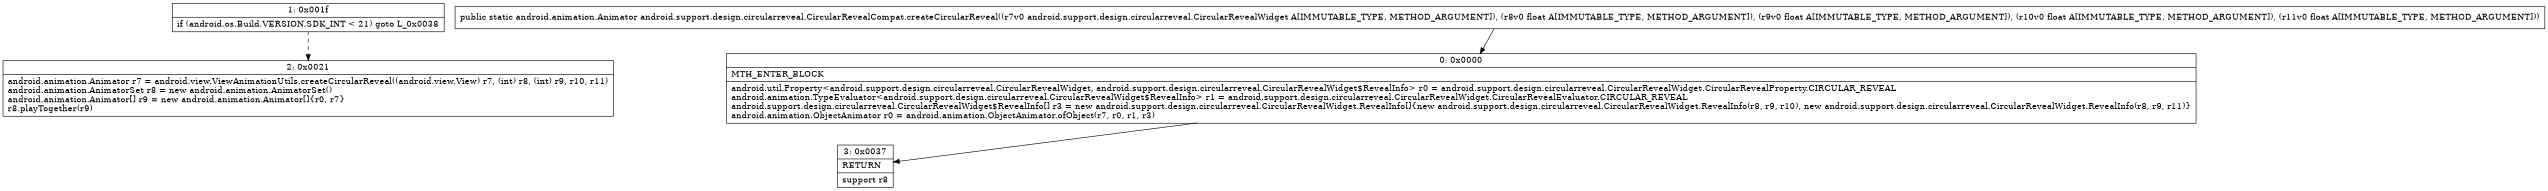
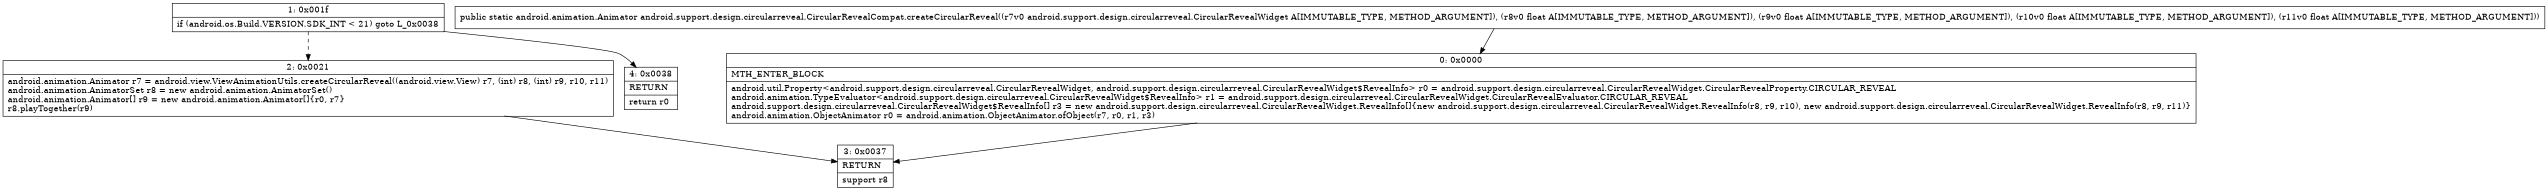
none -> (651, 88)
none -> (668, 138)
